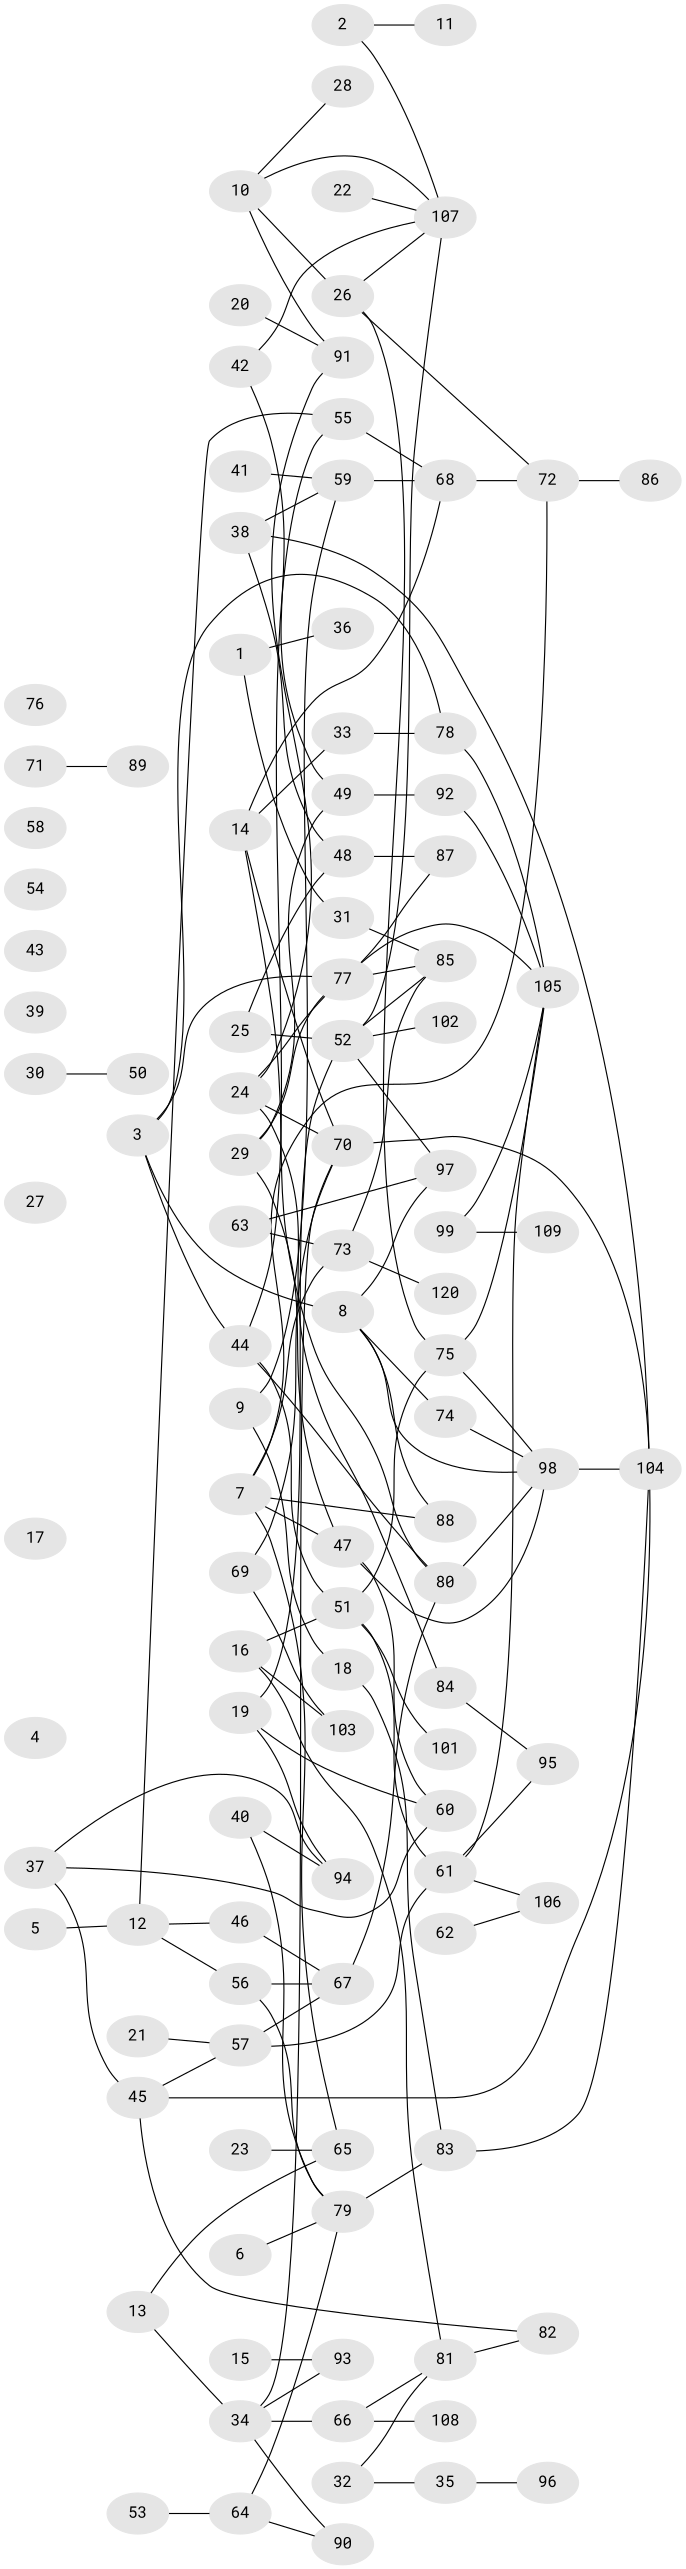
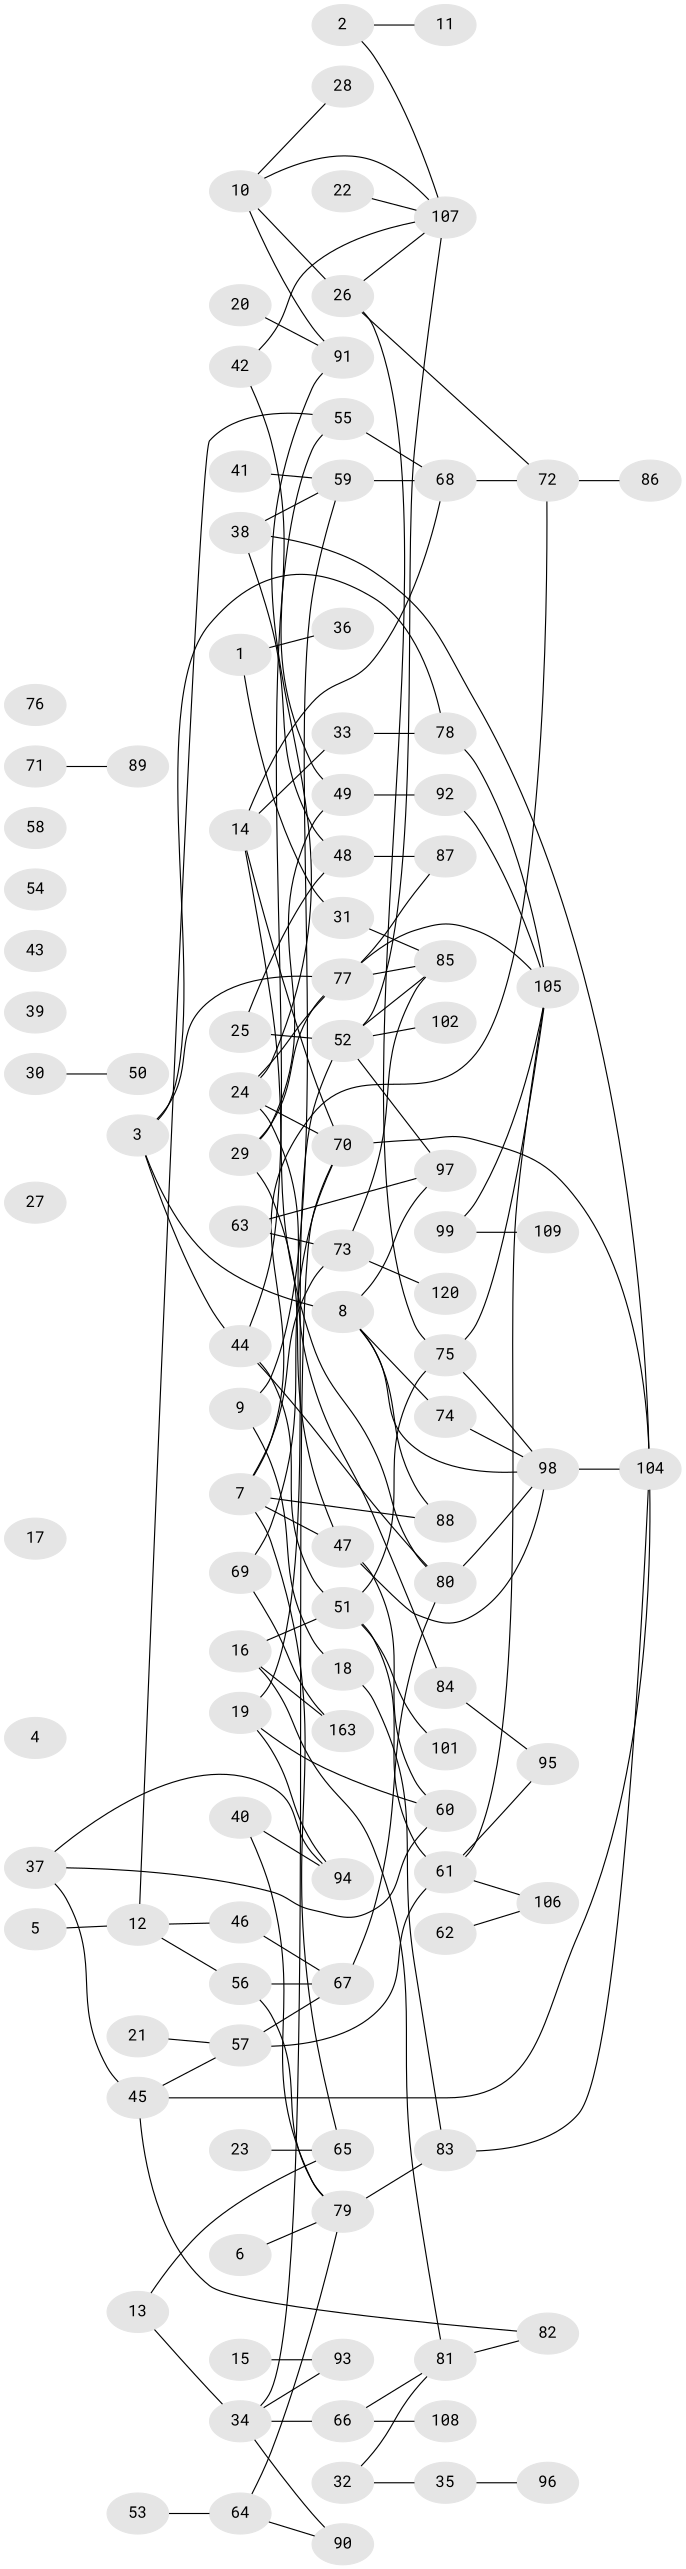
(343, 1731) -> (343, 1731)
